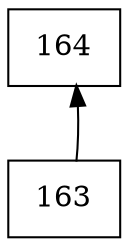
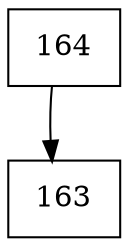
(78, 134) -> (50, 113)
